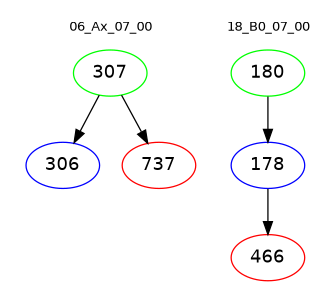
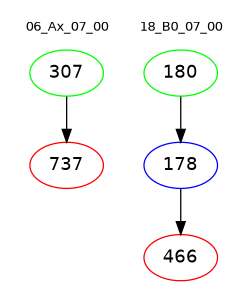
(63, 165) -> none
